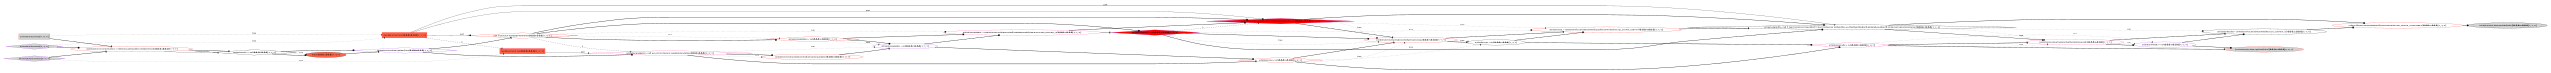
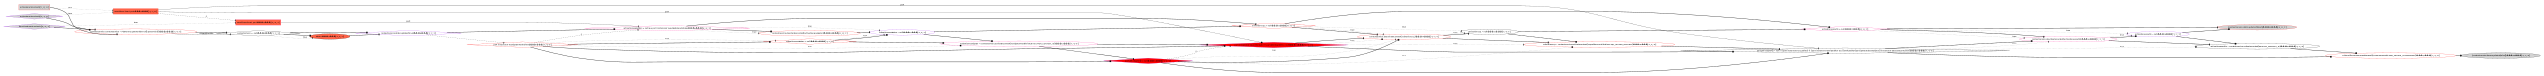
(448, 35) -> none
(468, 45) -> (465, 39)
